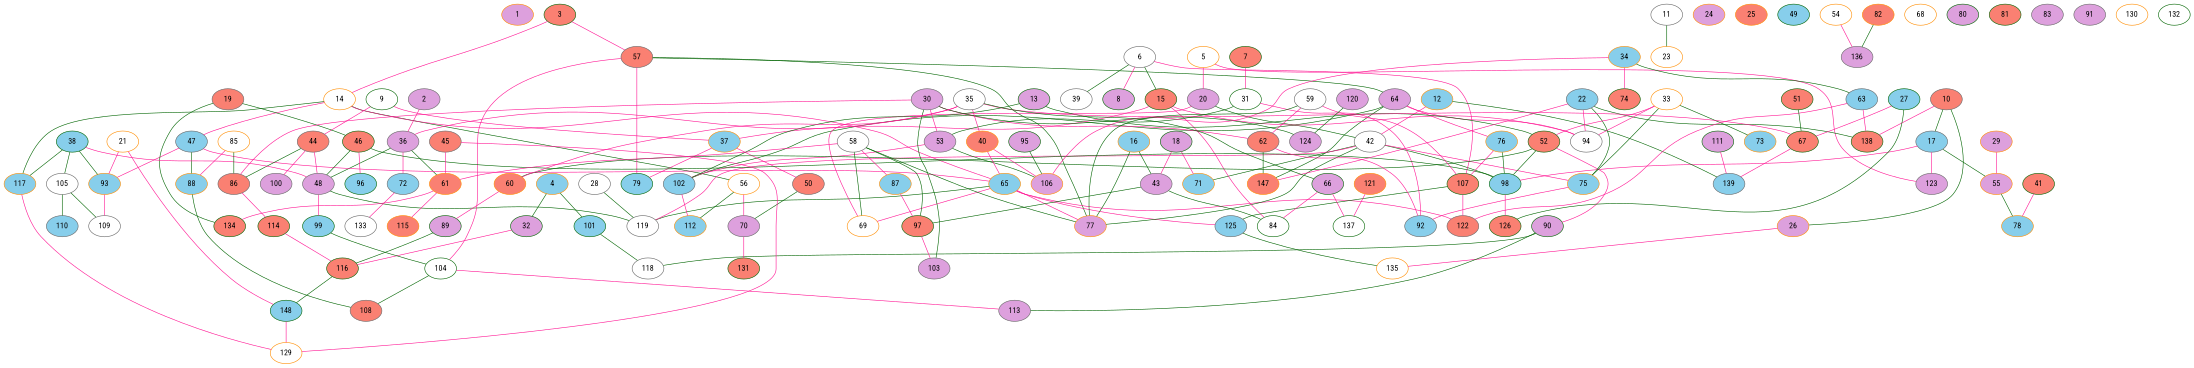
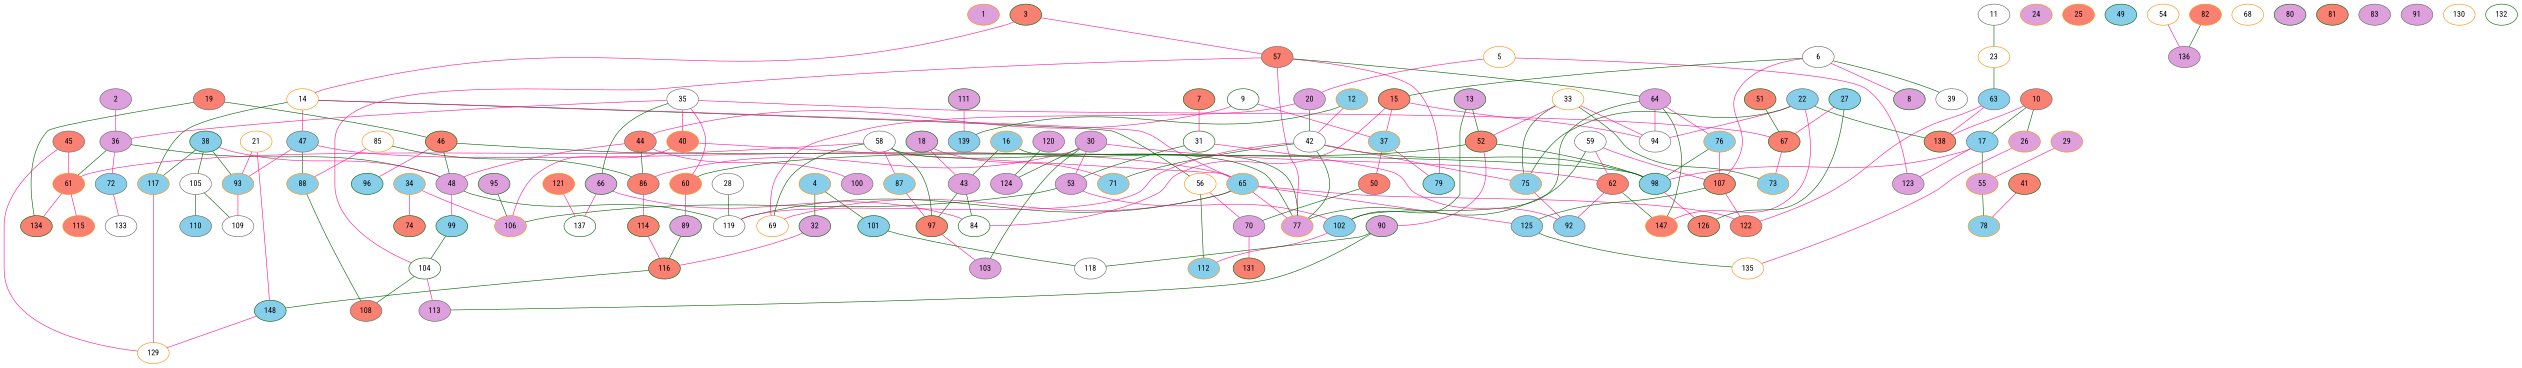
(905, 70) -> (1285, 139)
(1743, 79) -> (1994, 78)
(1772, 159) -> (1779, 163)
